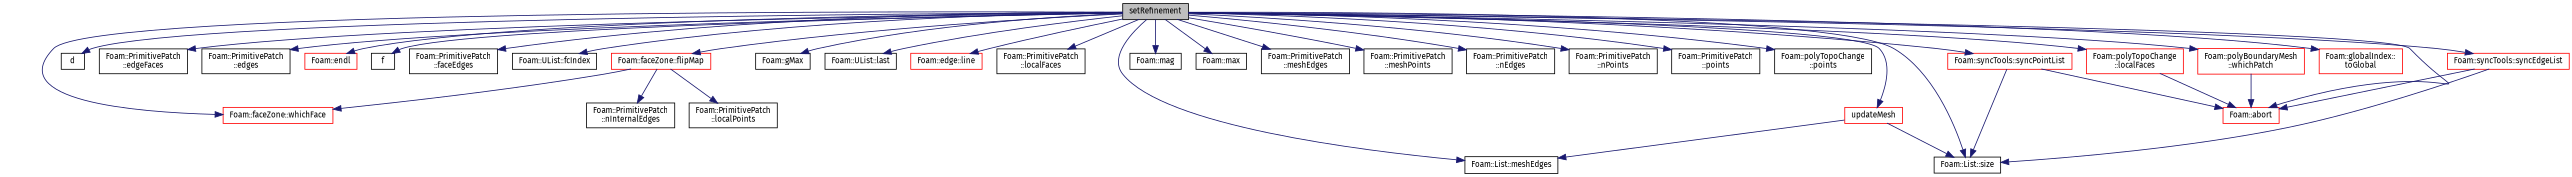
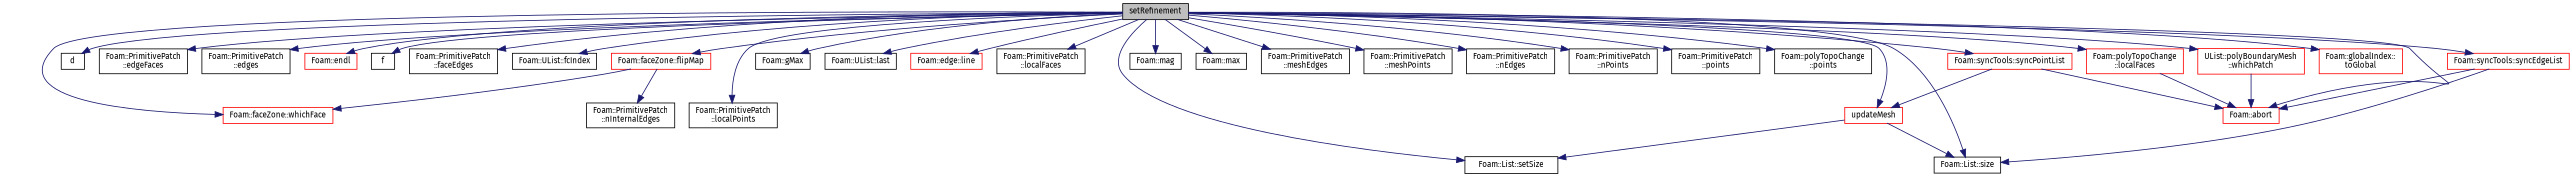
(2251, 61) -> (2251, 61)
(691, 84) -> (845, 28)
(1990, 109) -> (1945, 87)
(1511, 165) -> (1511, 165)
